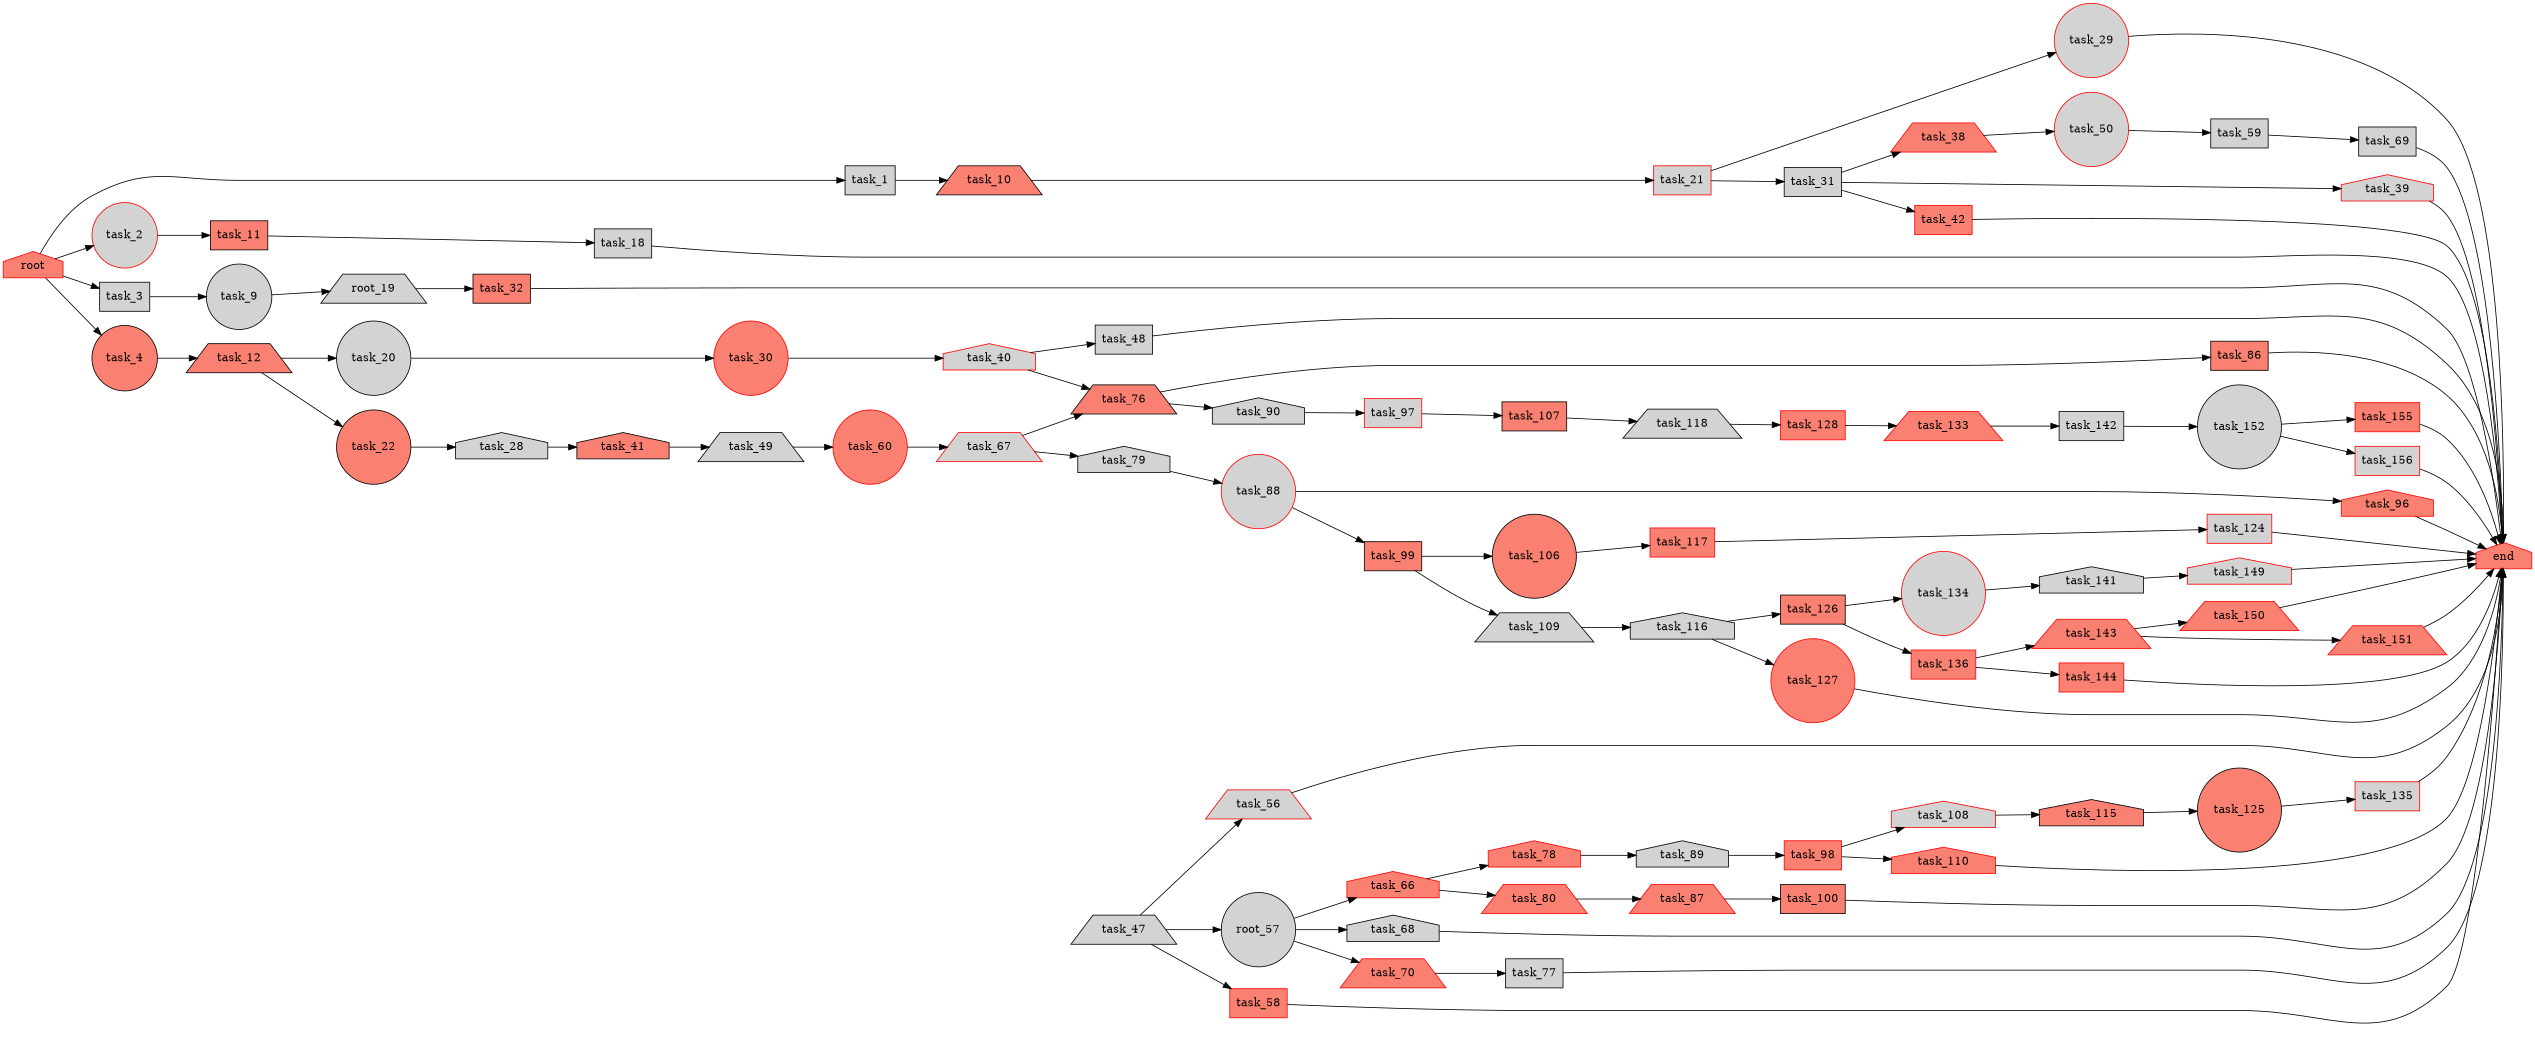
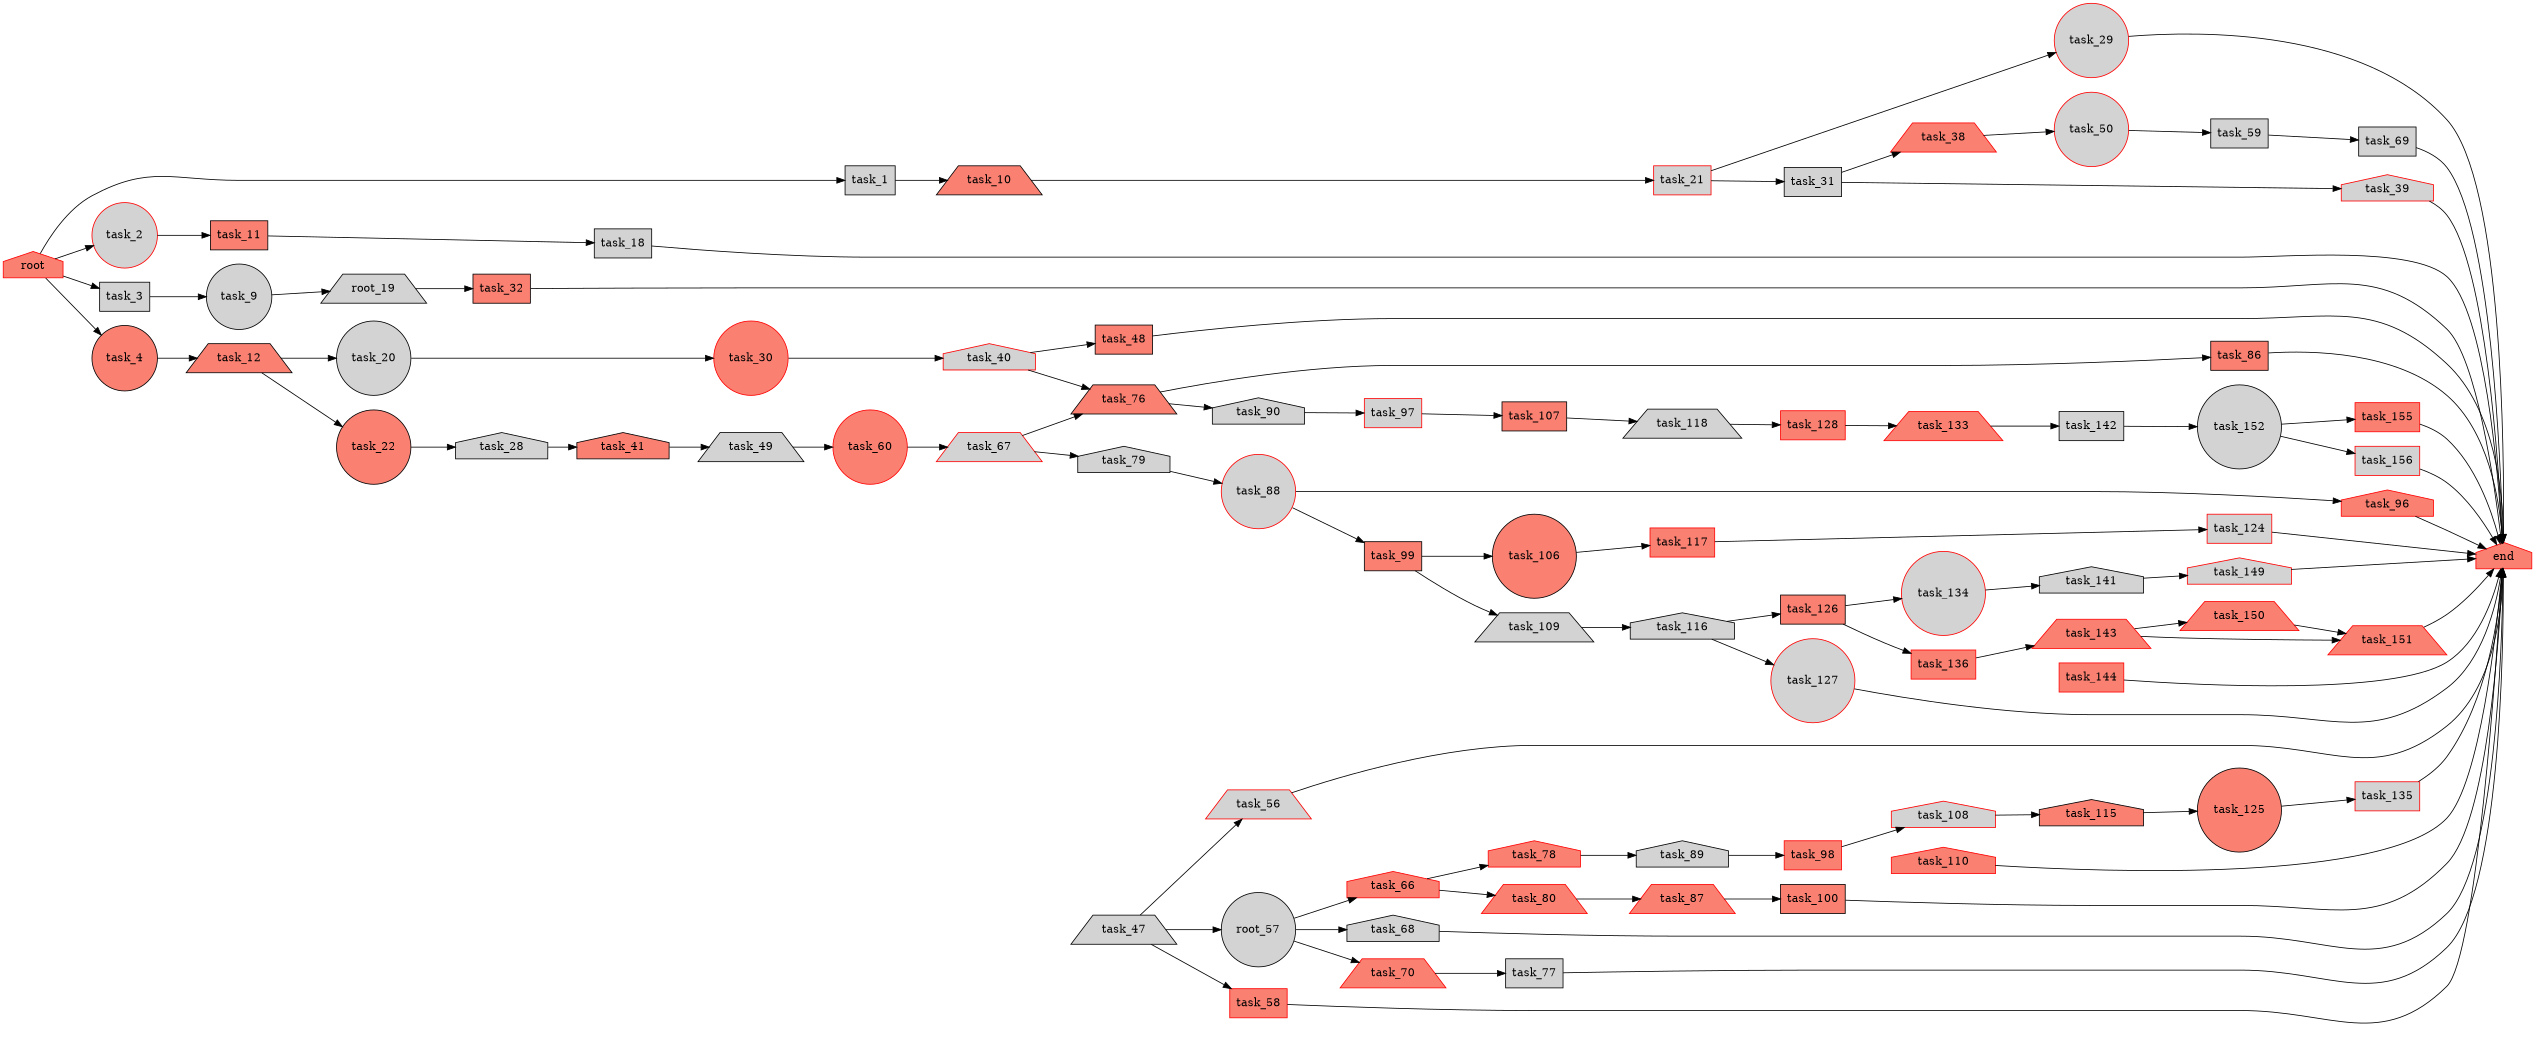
(1943, 220) -> none
(1124, 340) -> (1124, 340)
(2374, 587) -> (2316, 629)
(2013, 671) -> none
(1813, 681) -> (1813, 681)
(1863, 858) -> none
